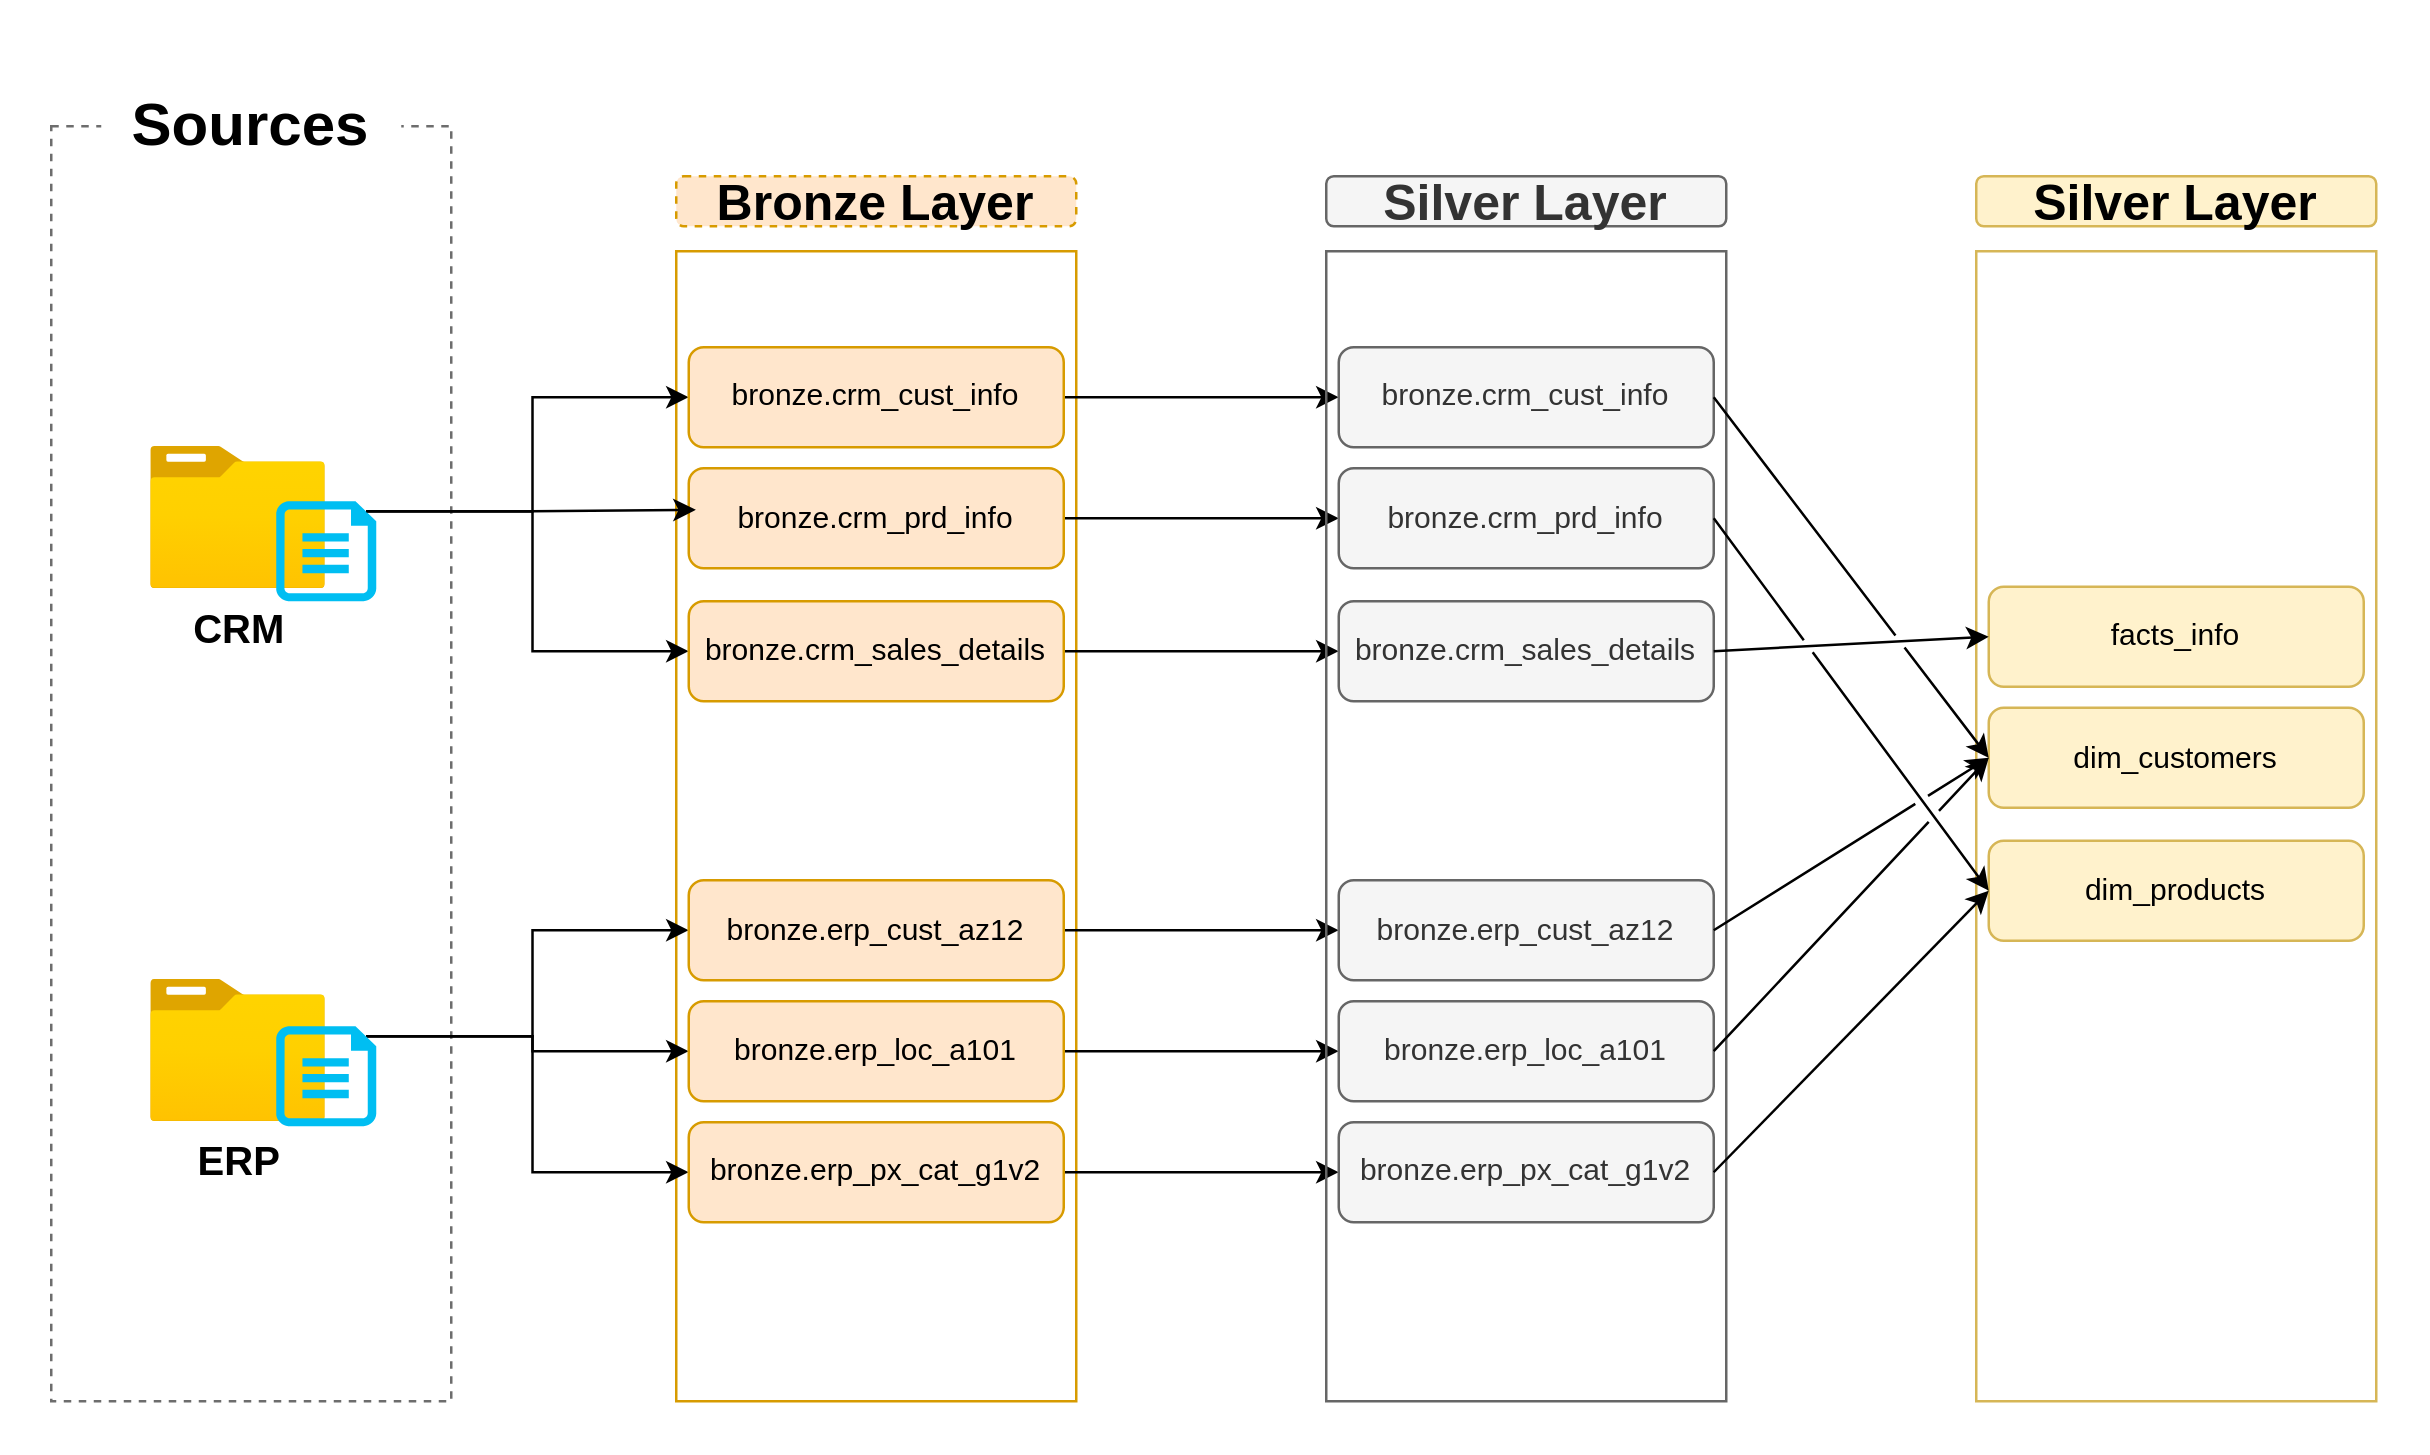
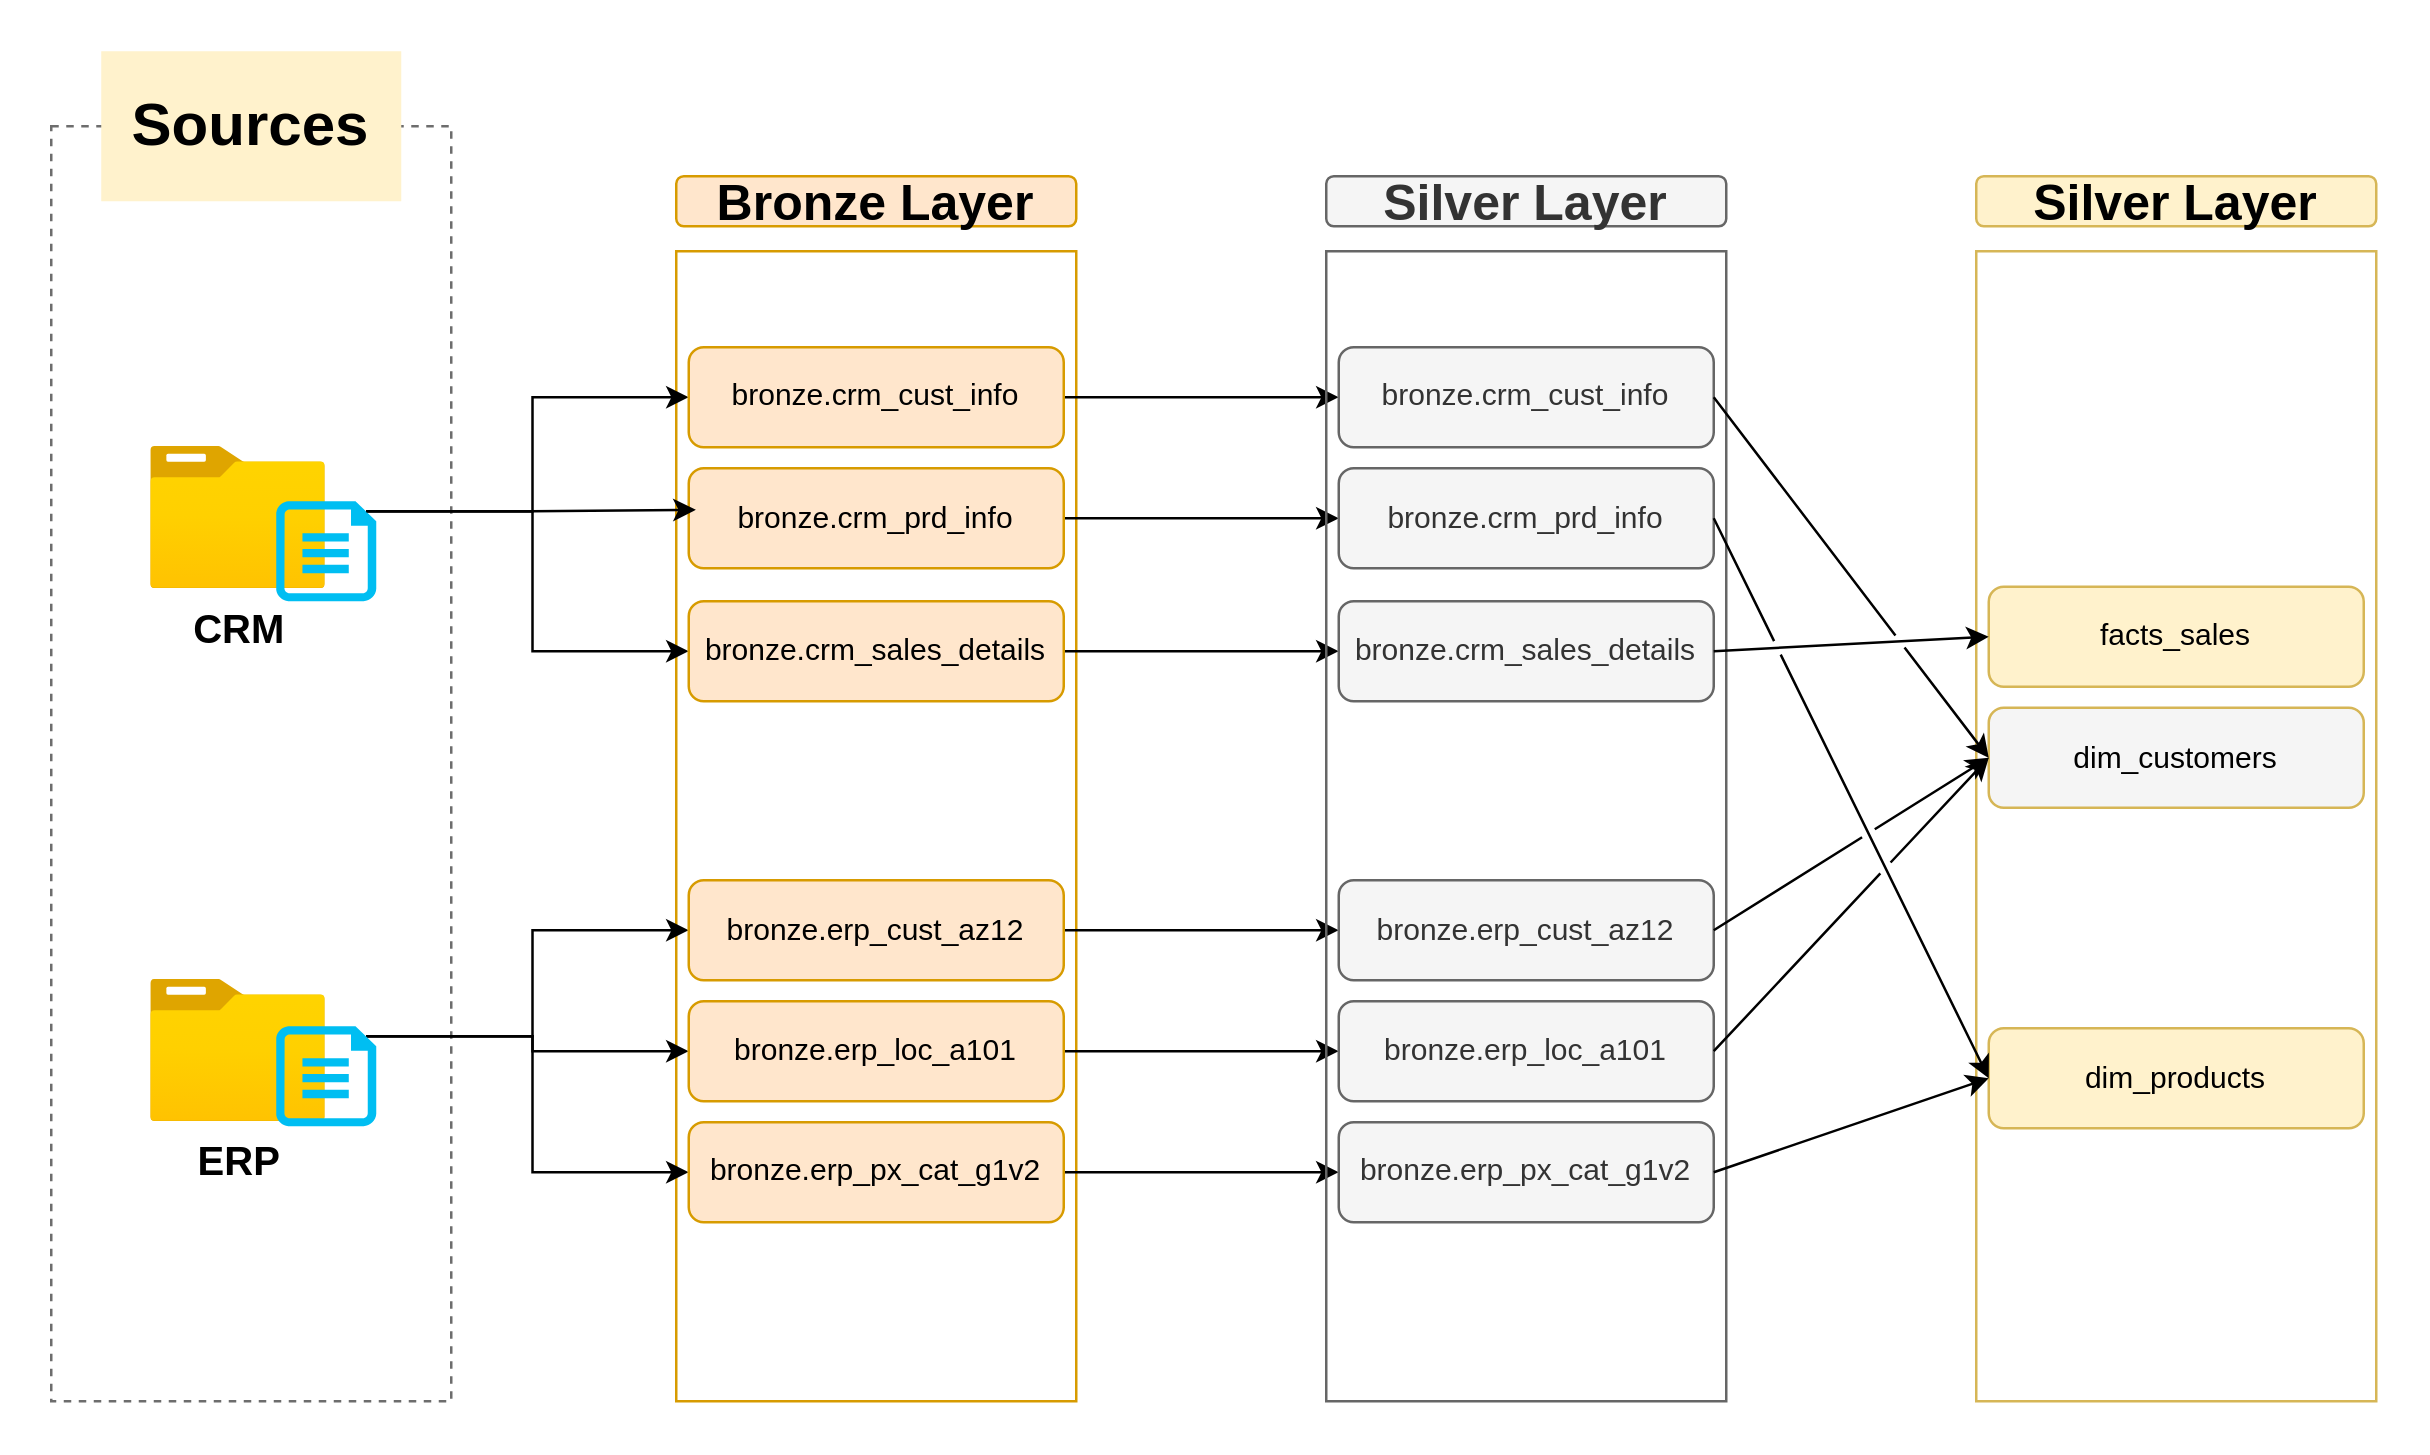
(251, 126) -> (251, 126)
(876, 201) -> (876, 201)
(2176, 636) -> (2176, 636)
(2176, 758) -> (2176, 758)
(2176, 891) -> (2176, 1078)
